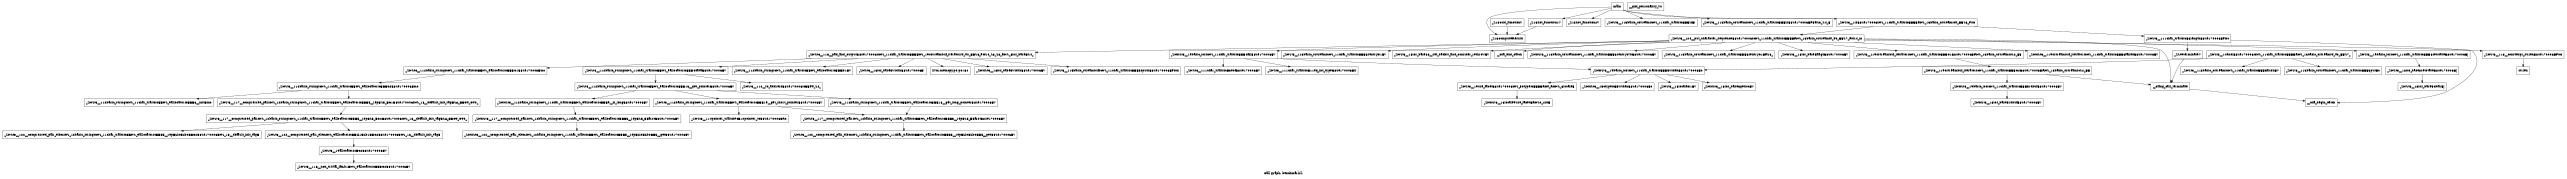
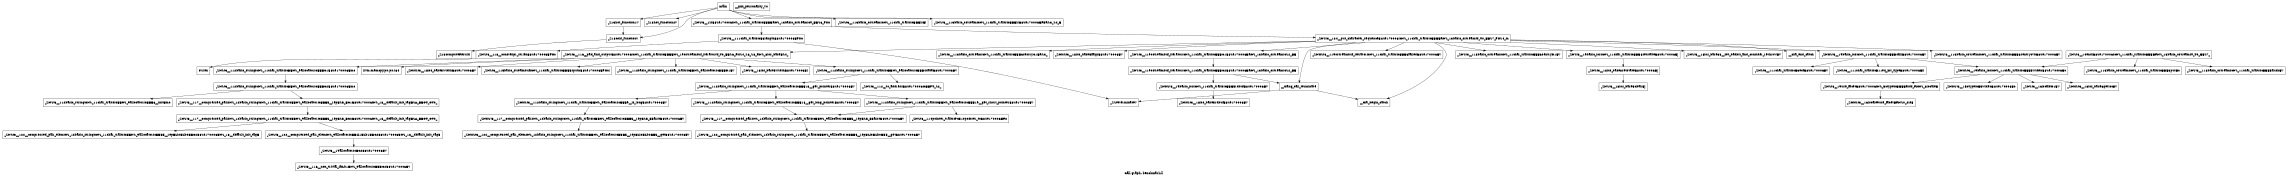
(1540, 10) -> (682, 26)
(1527, 30) -> (623, 30)
(2177, 69) -> (1210, 96)
